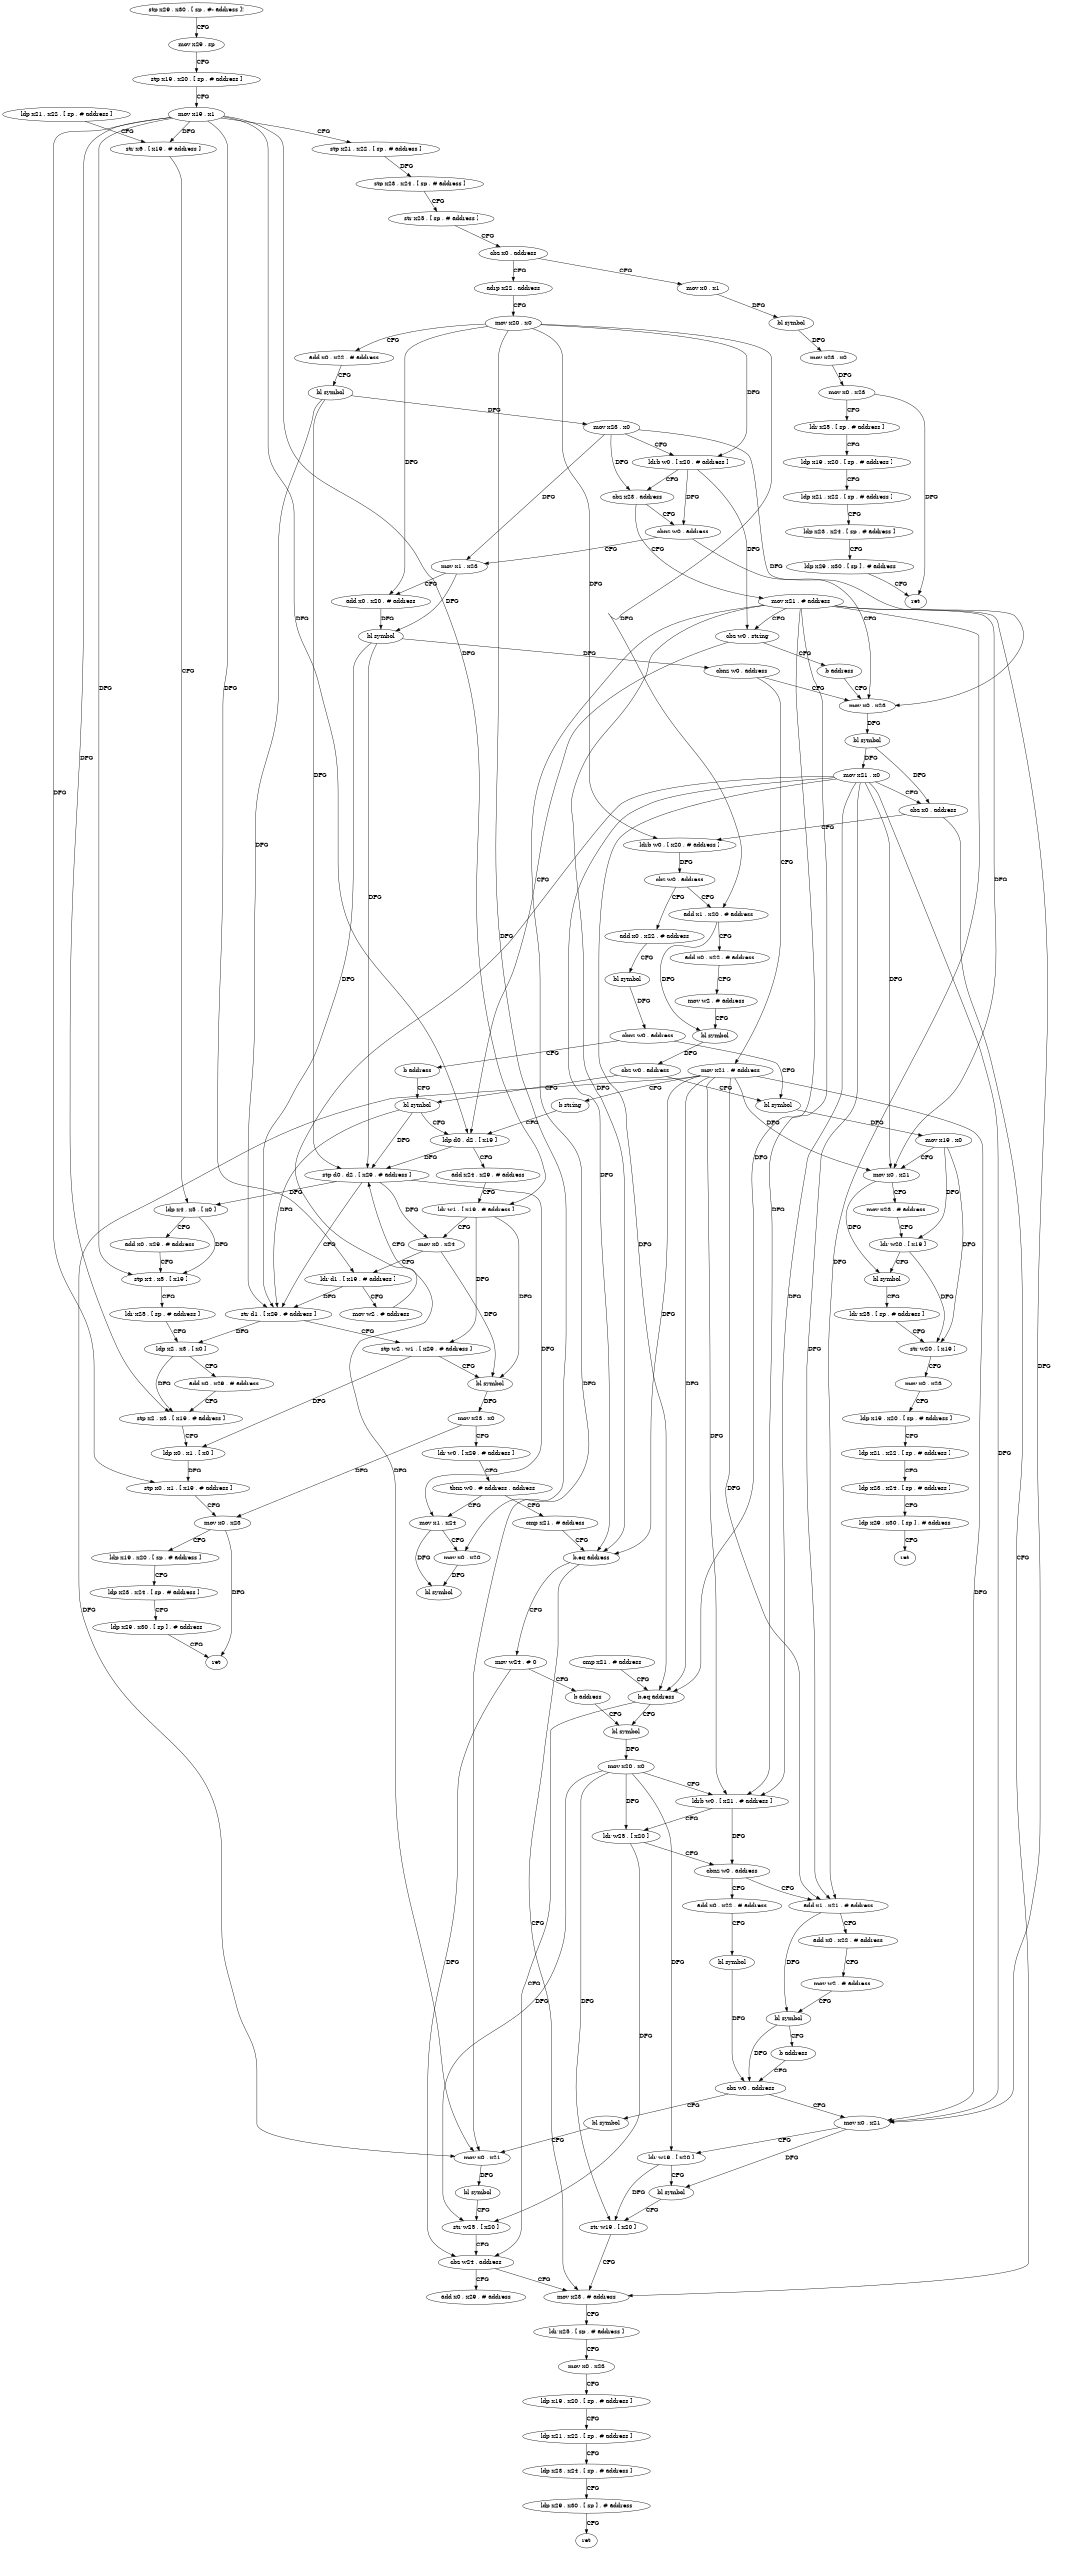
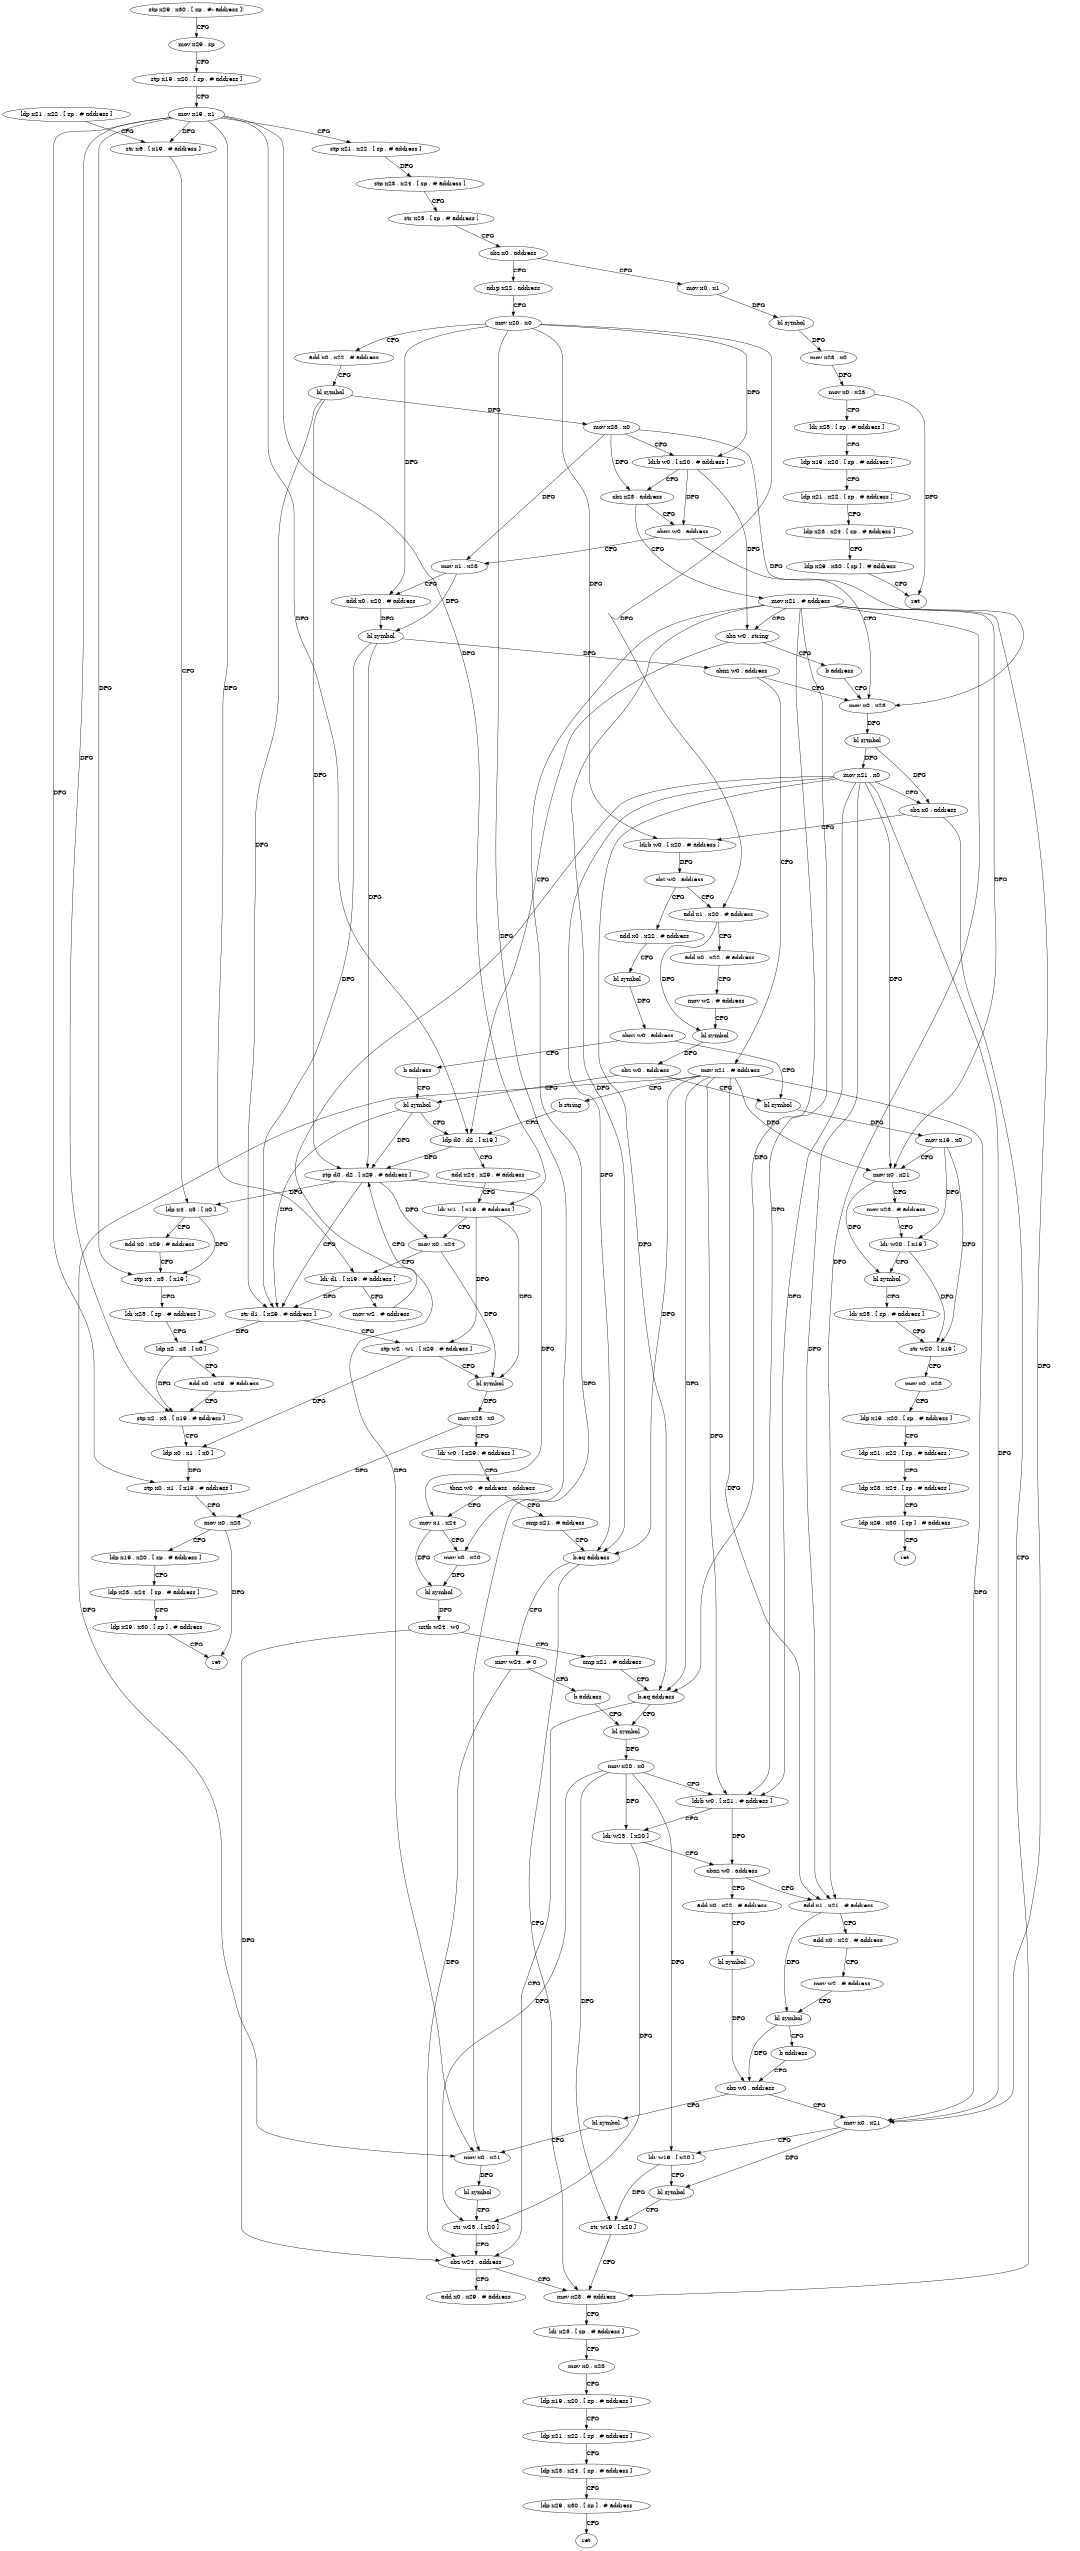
none -> (439, 1628)
